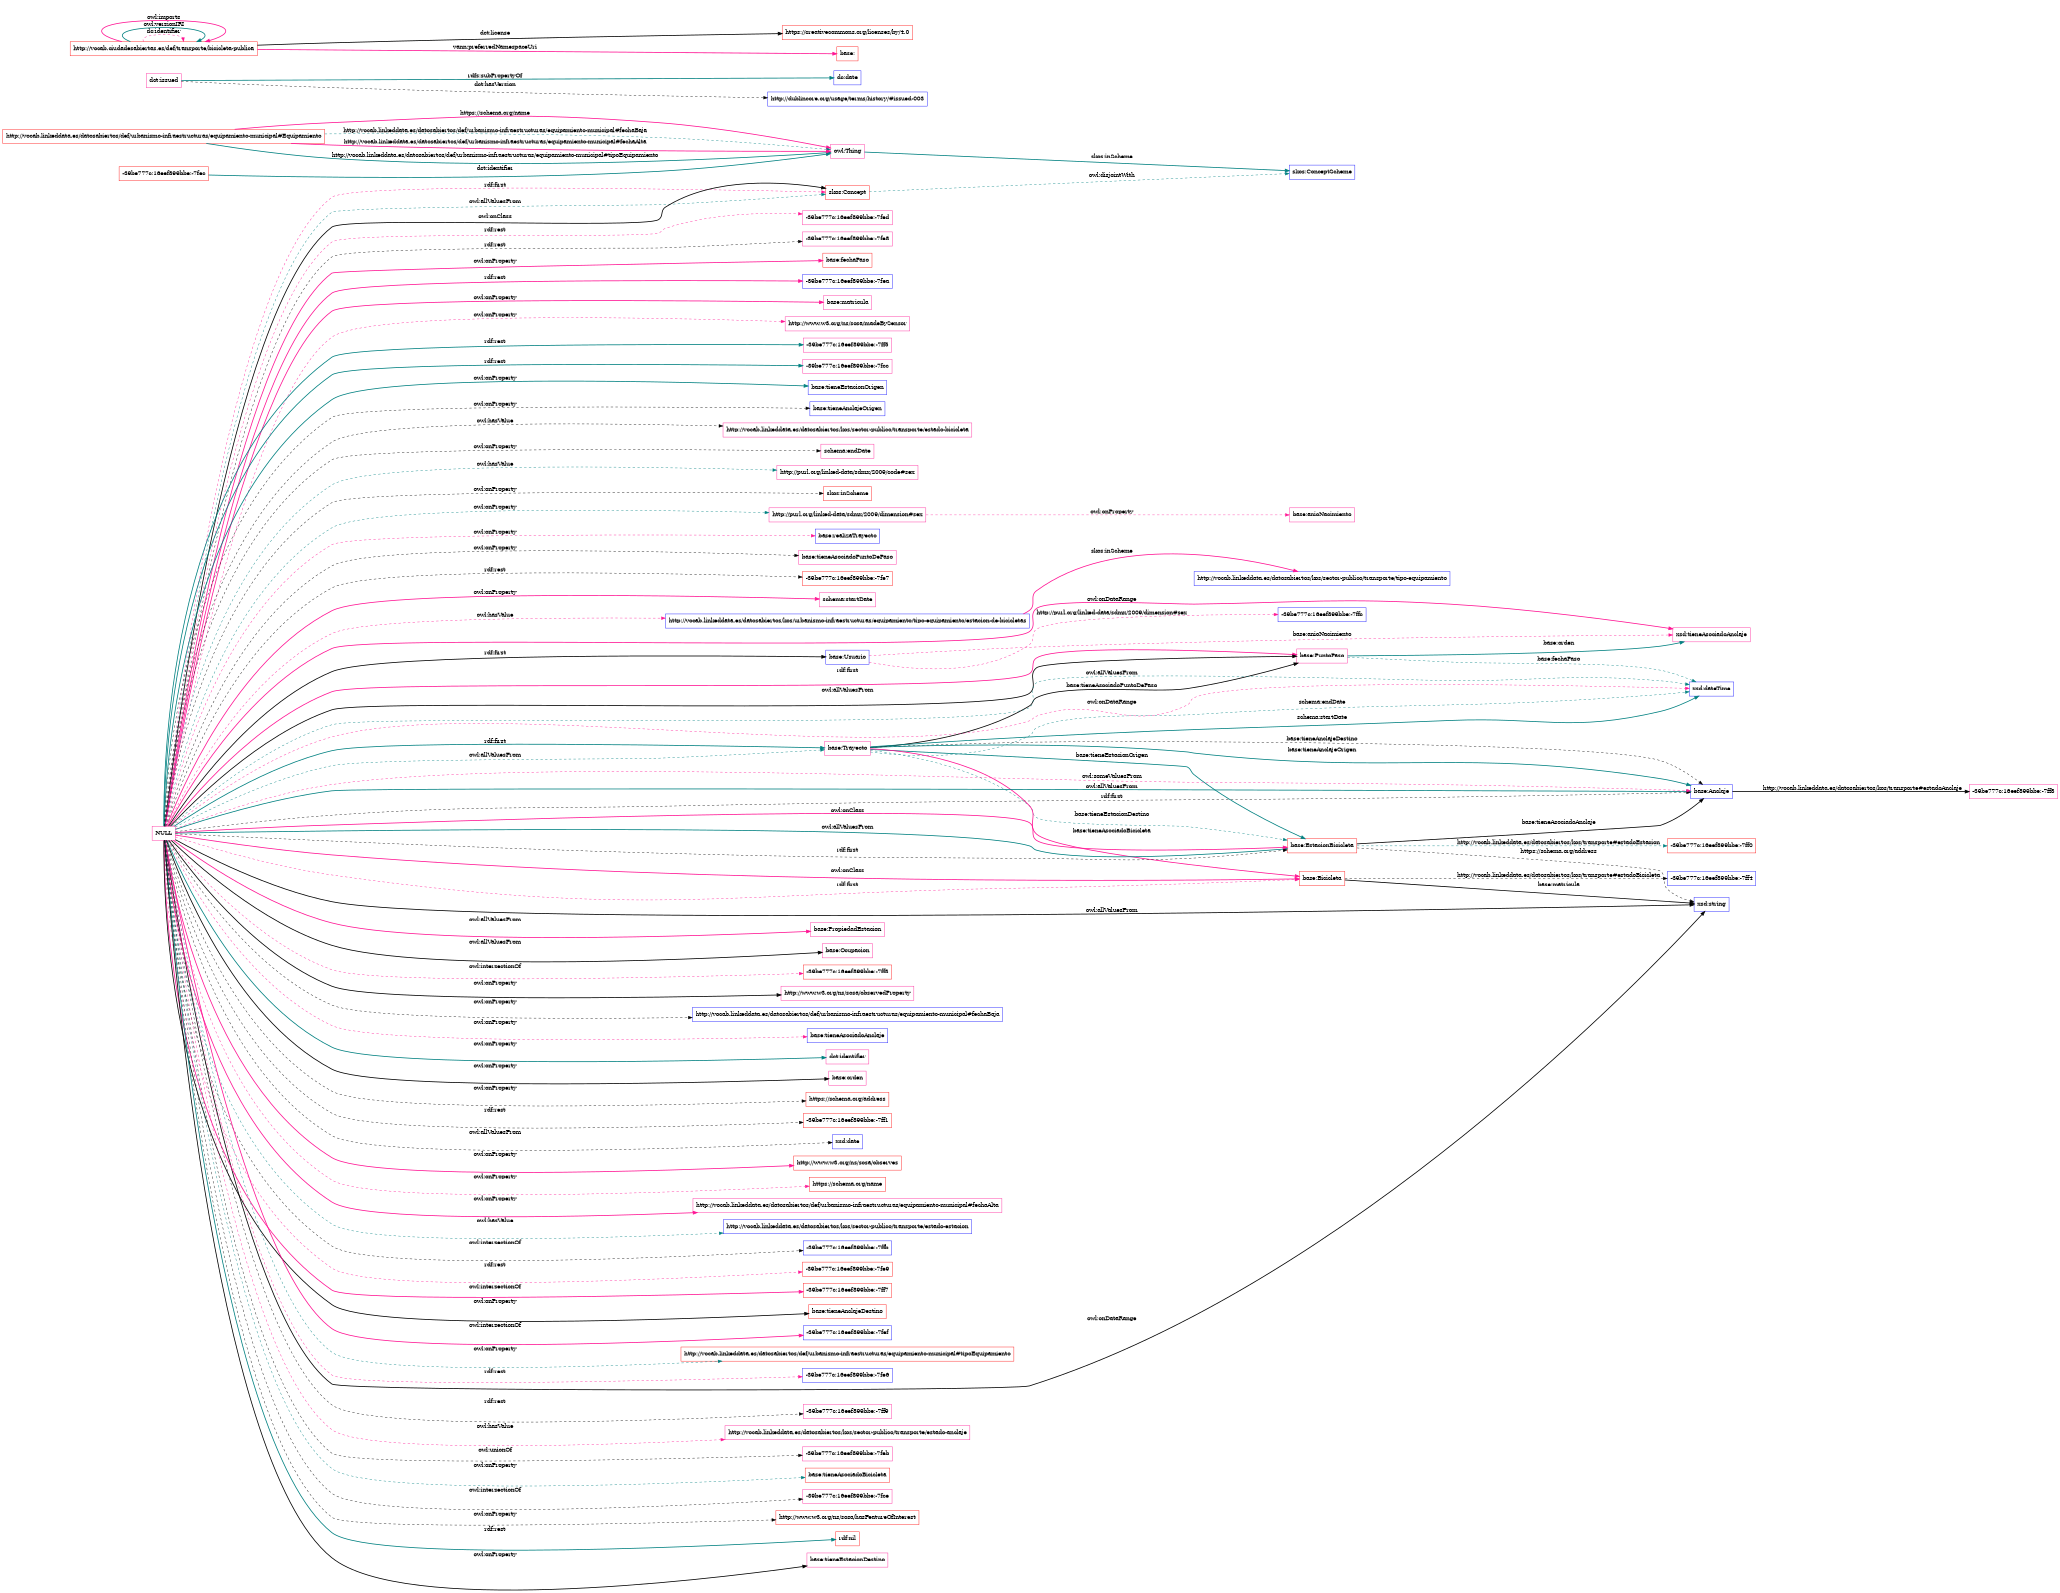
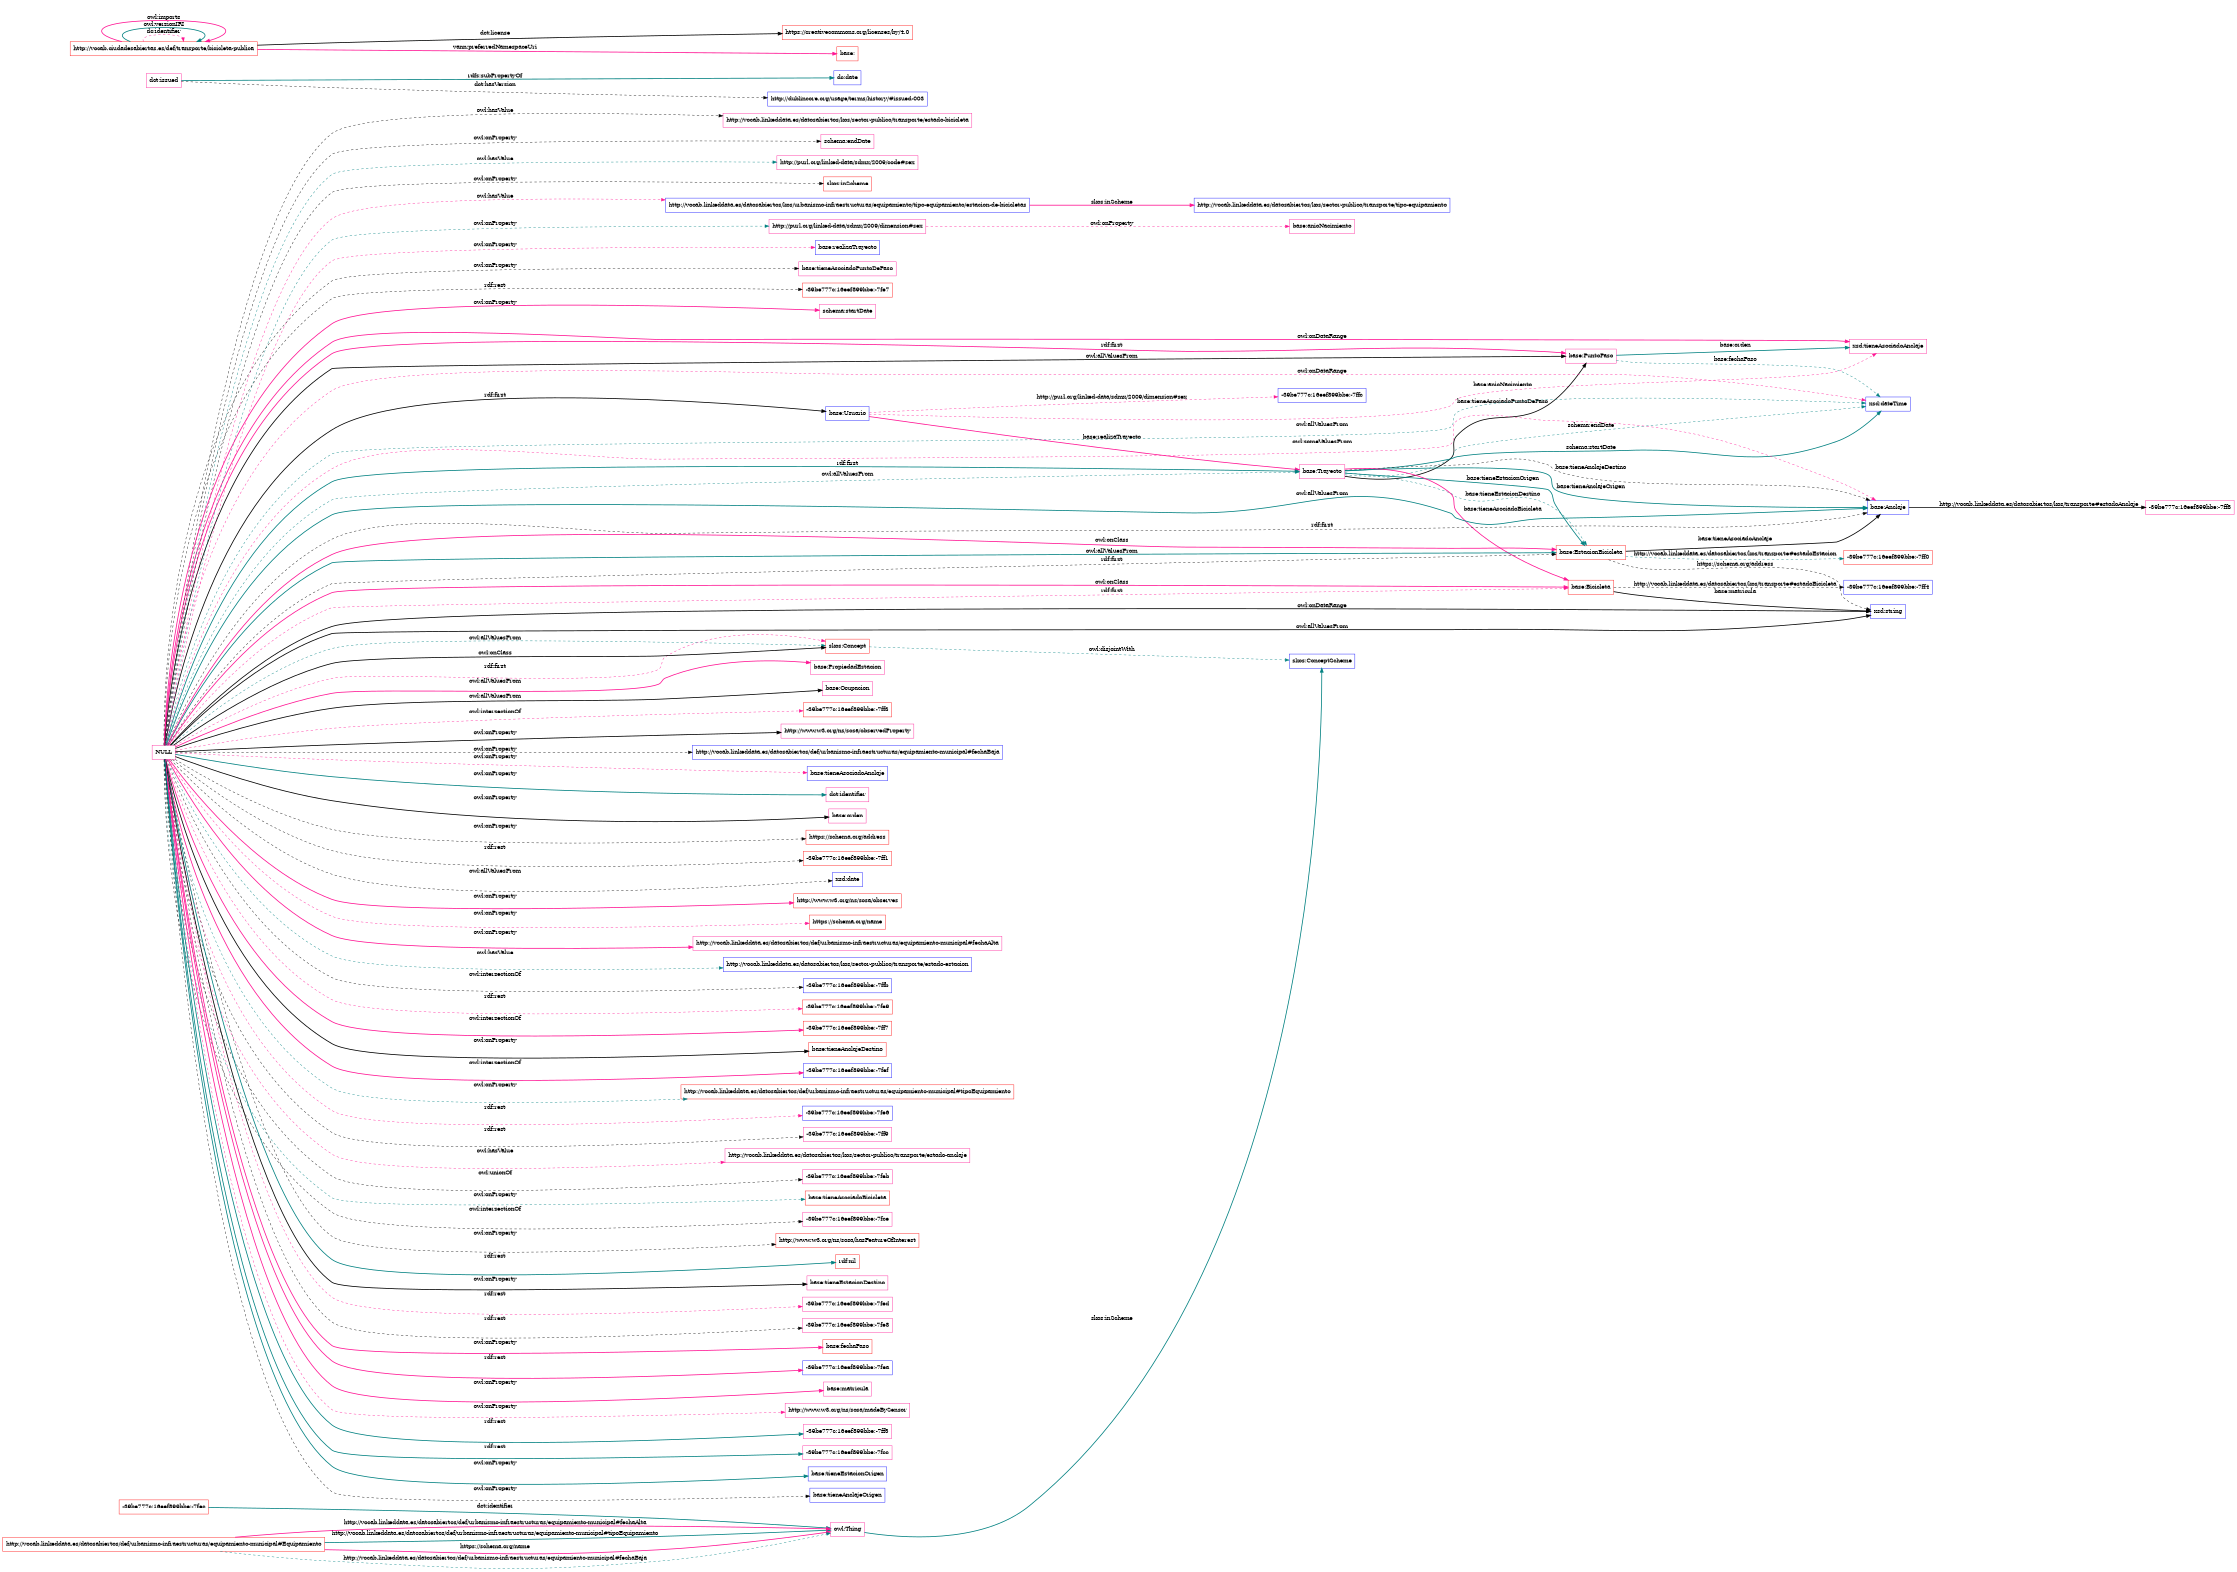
none -> (1082, 445)
